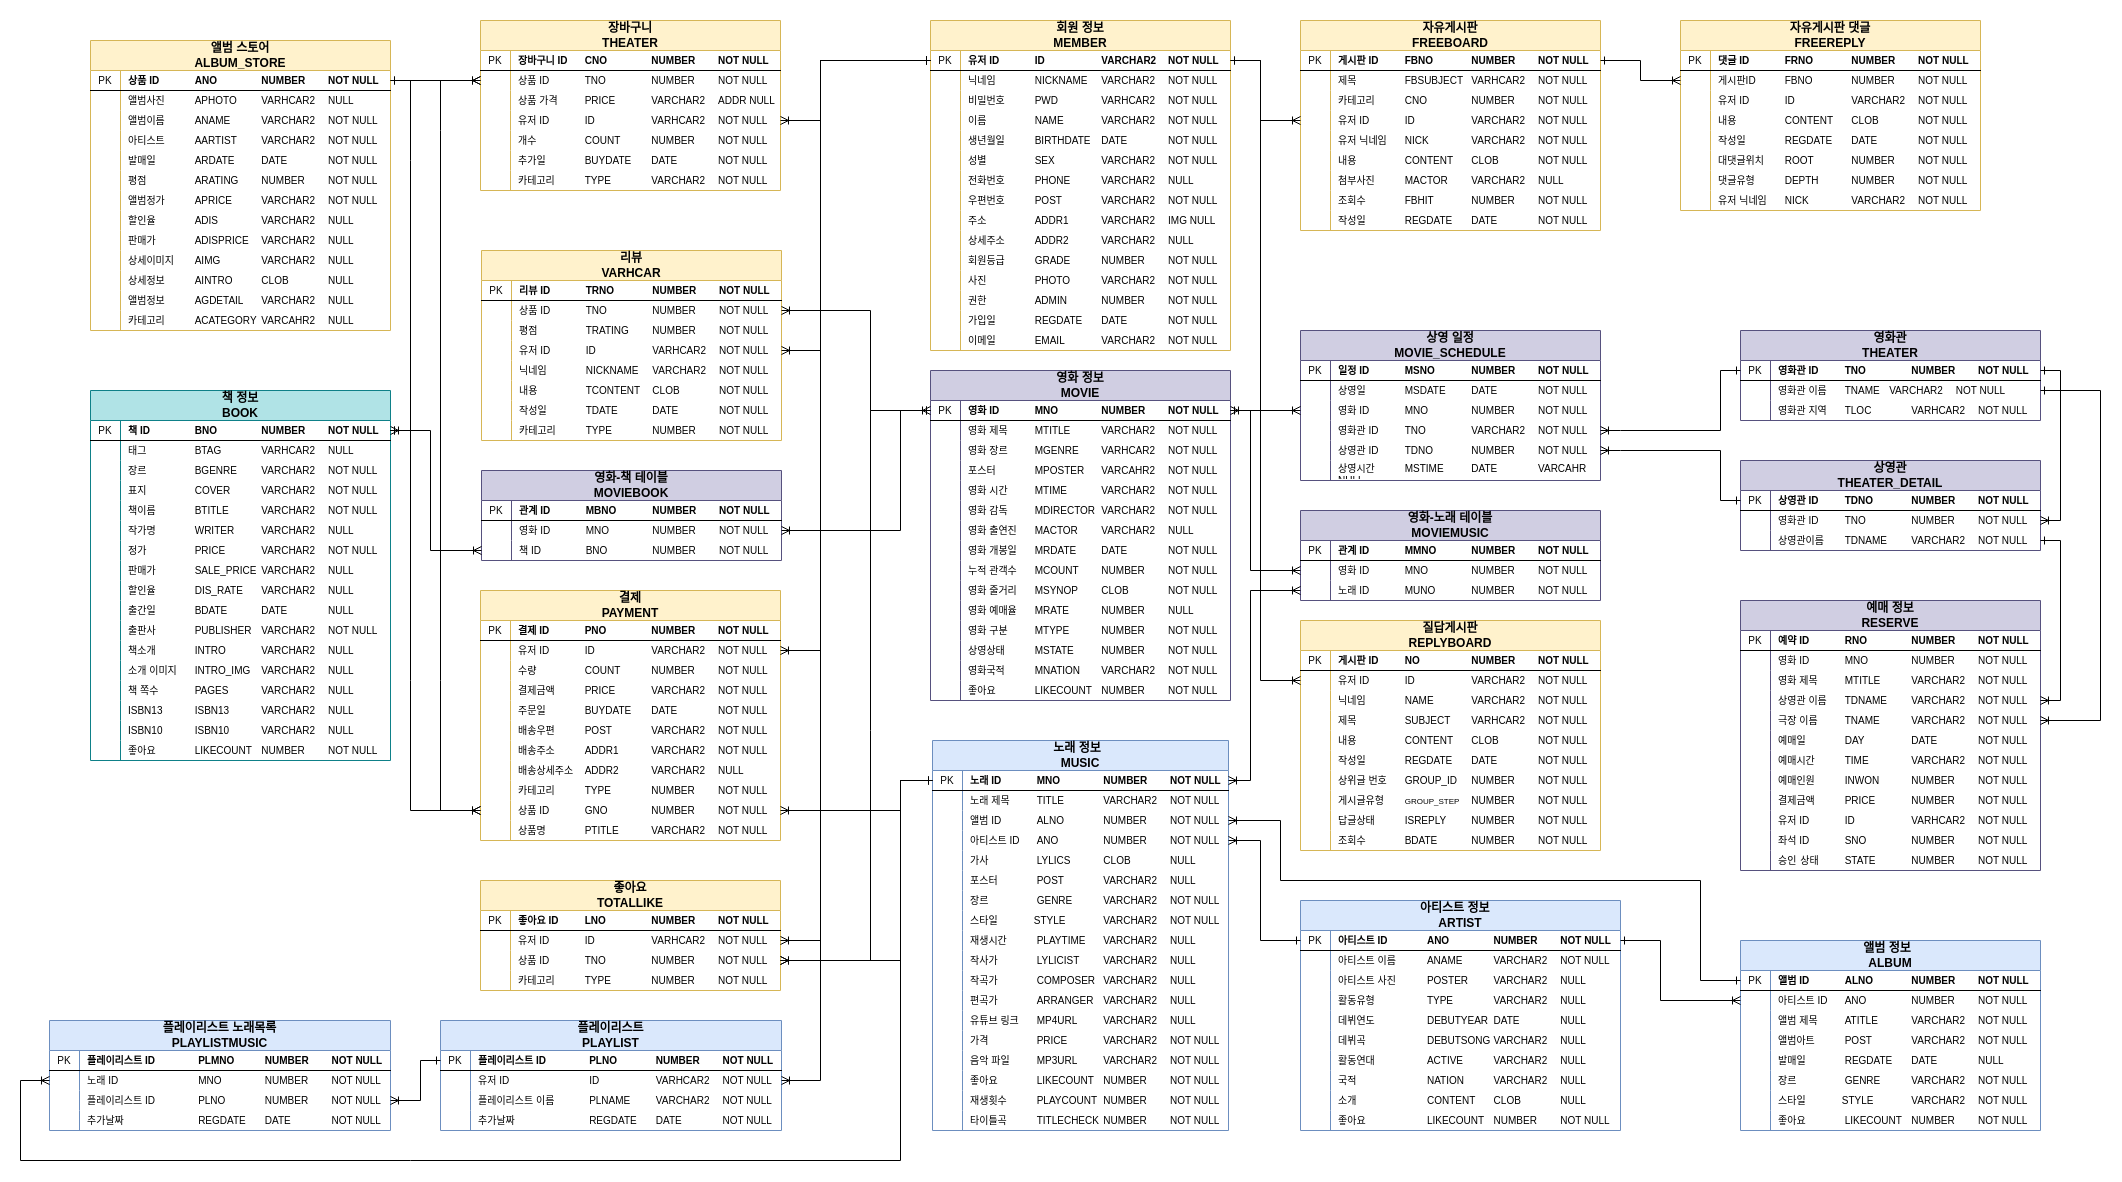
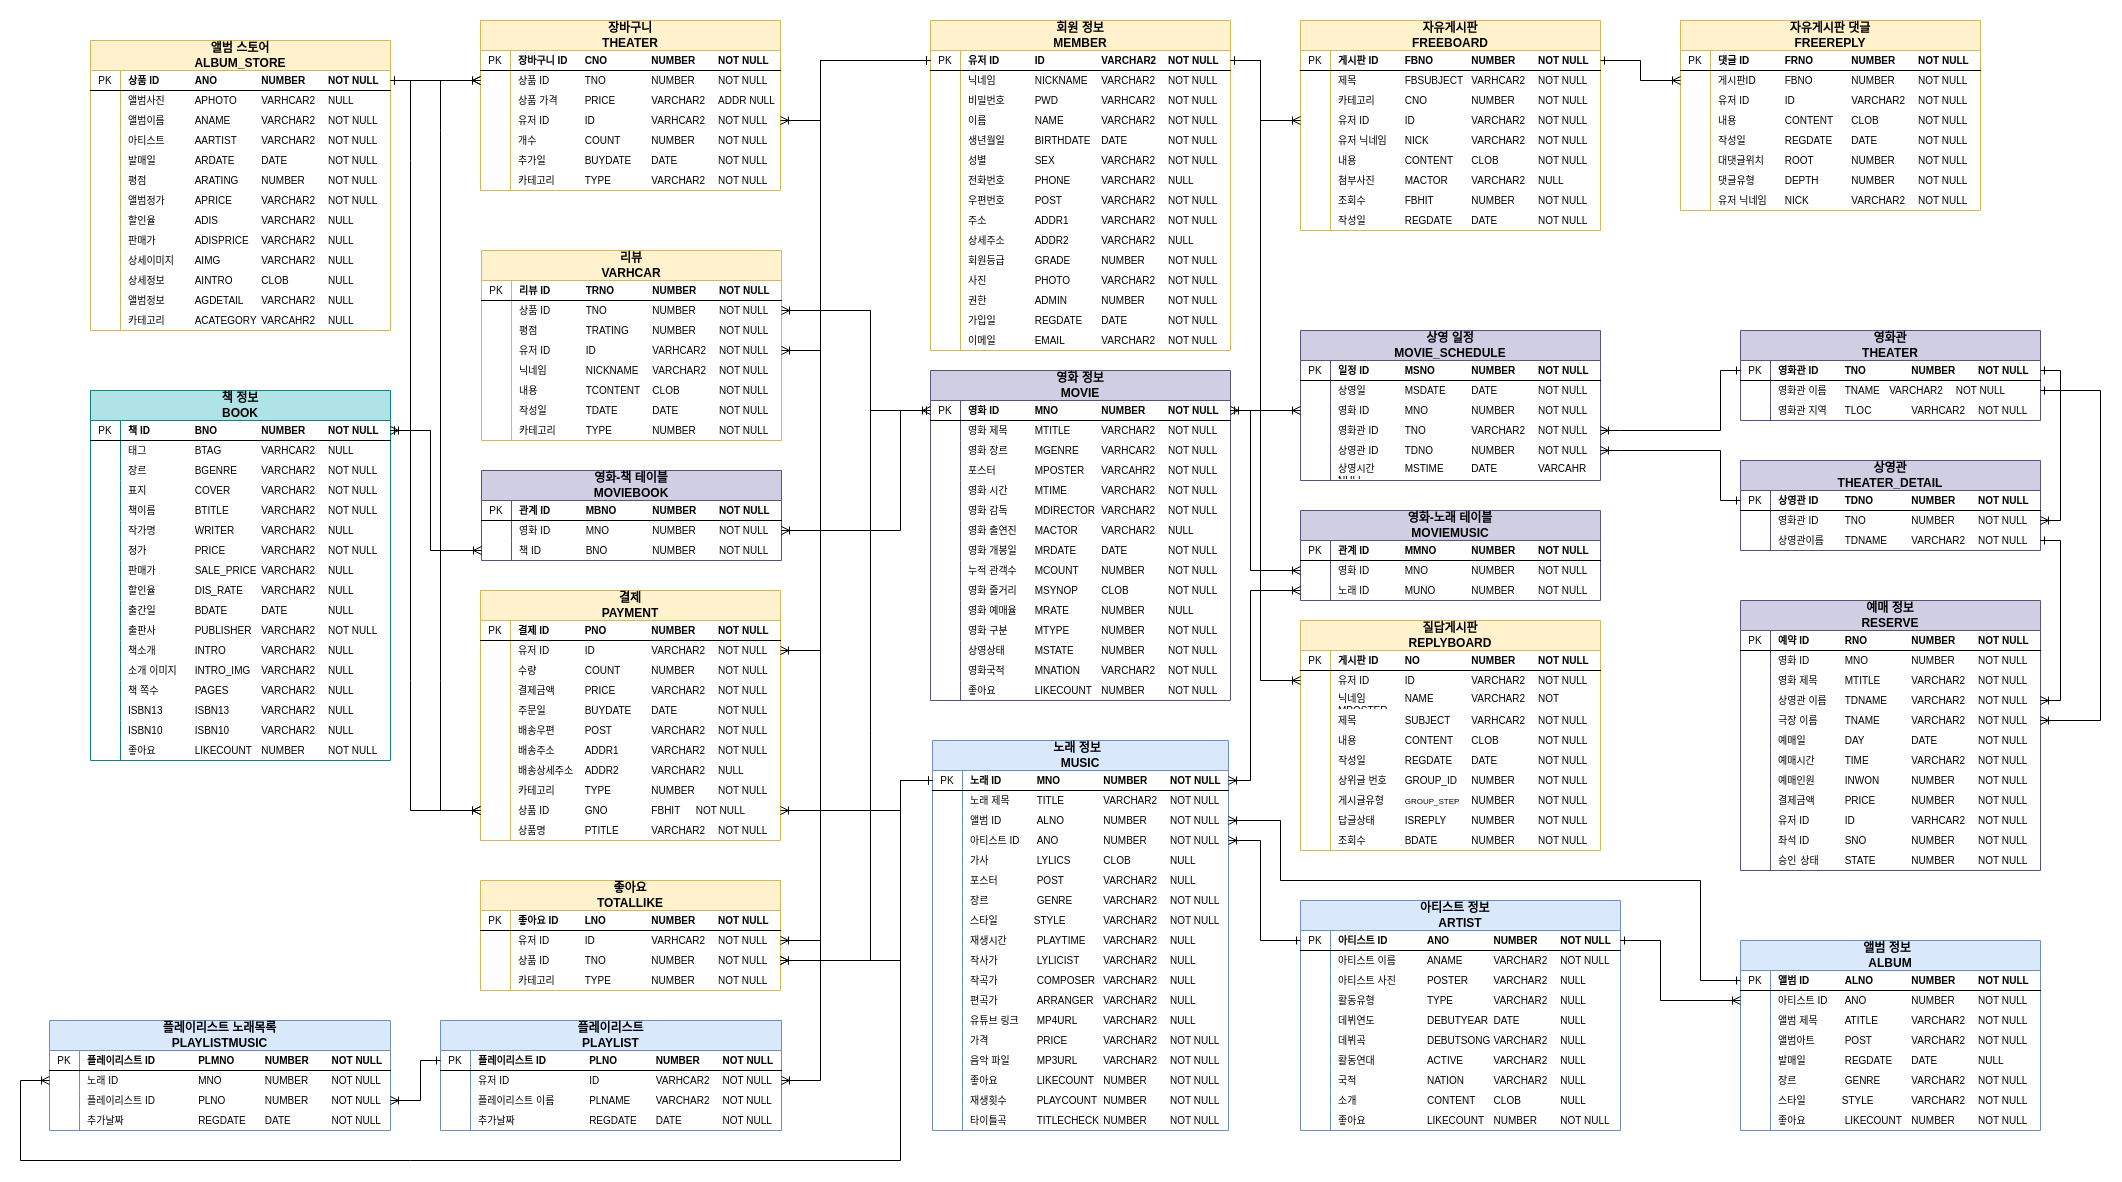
(1053, 221) -> (1053, 221)
(1422, 701) -> (1431, 701)
(596, 811) -> (593, 811)
